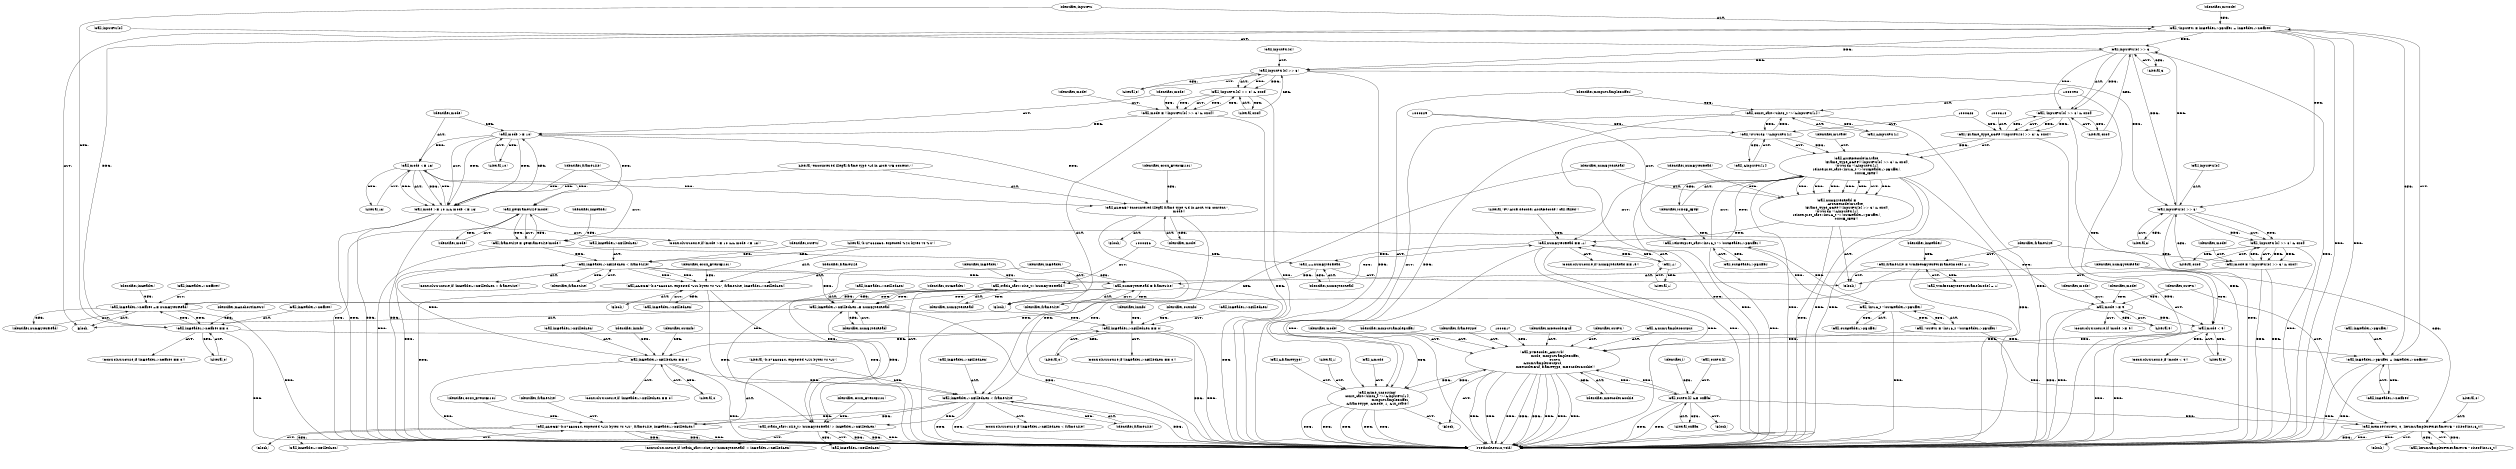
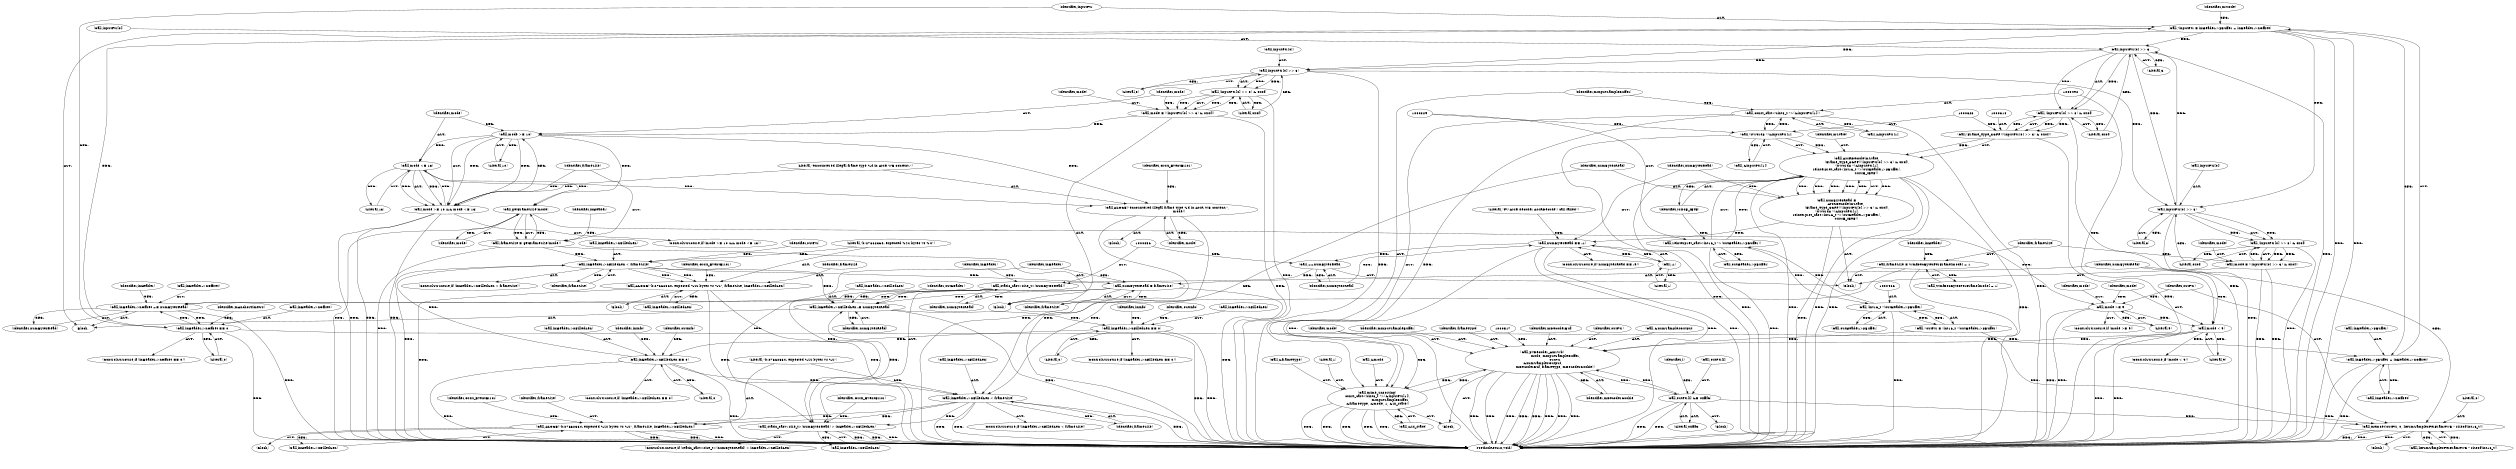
none -> (1887, 286)
(1696, 416) -> (1696, 416)
none -> (1413, 427)
